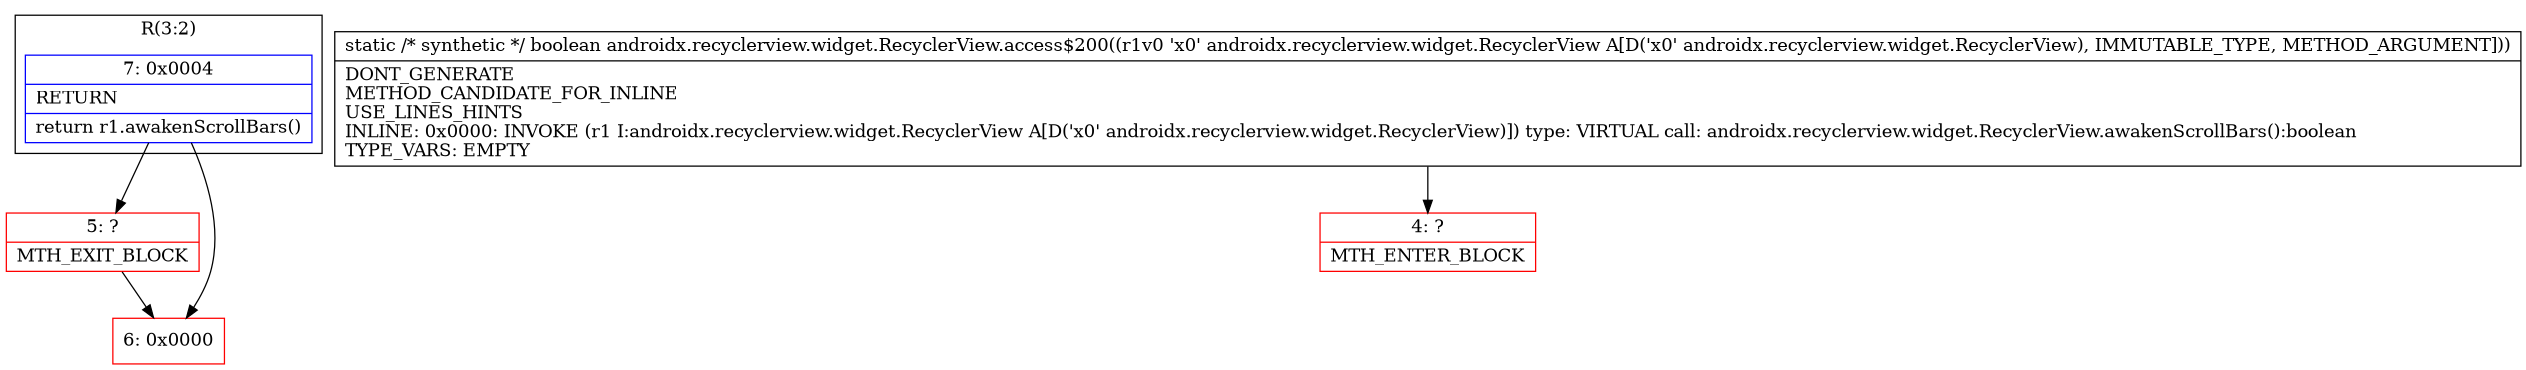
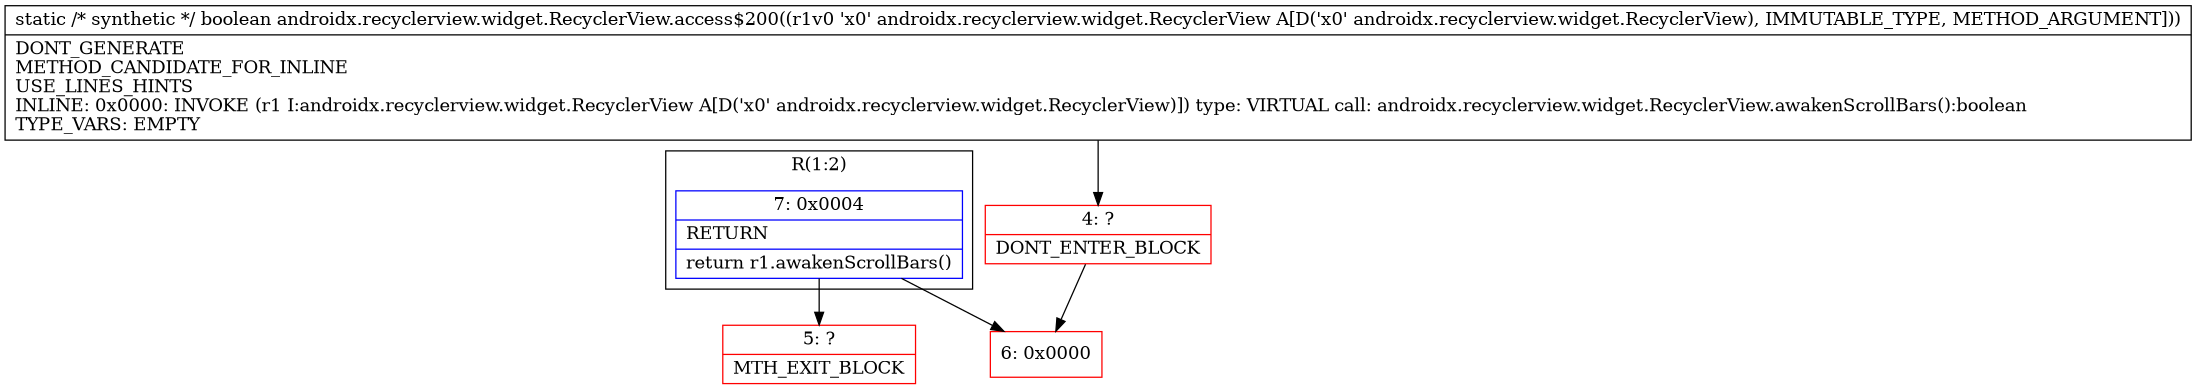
(169, 30) -> (819, 165)
(1428, 256) -> (1098, 249)
(134, 290) -> (1073, 292)
